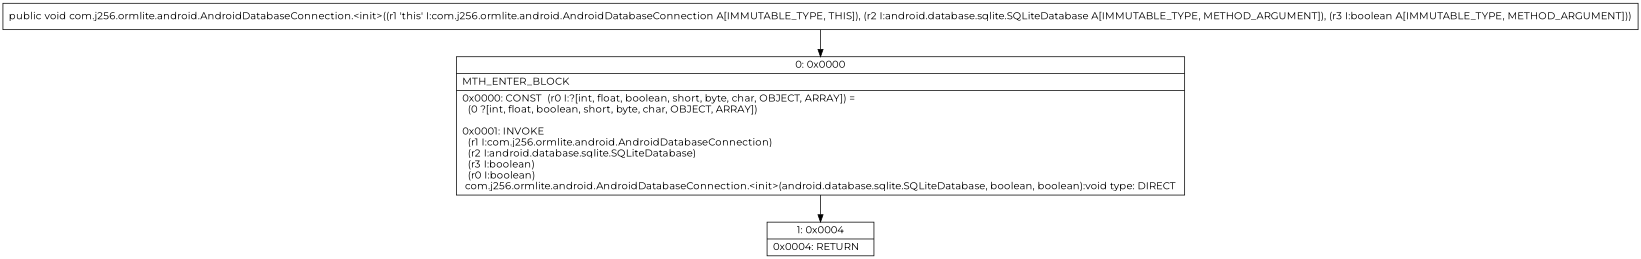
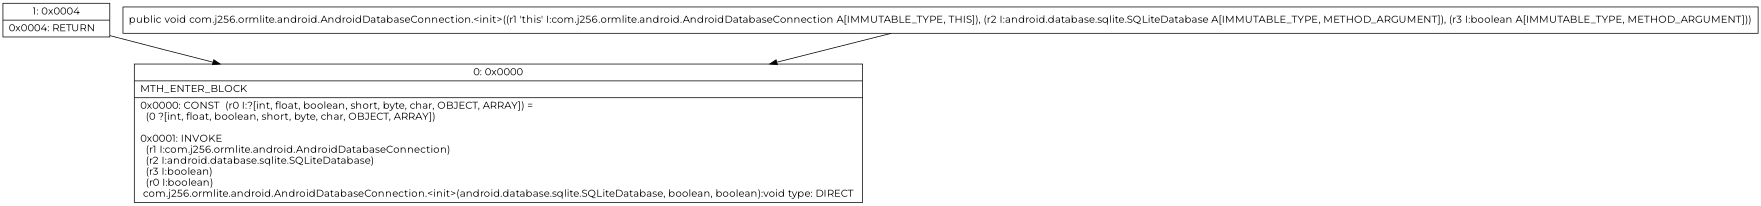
(821, 205) -> (161, 49)
